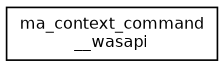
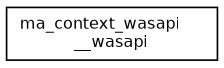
(112, 34) -> (112, 34)
